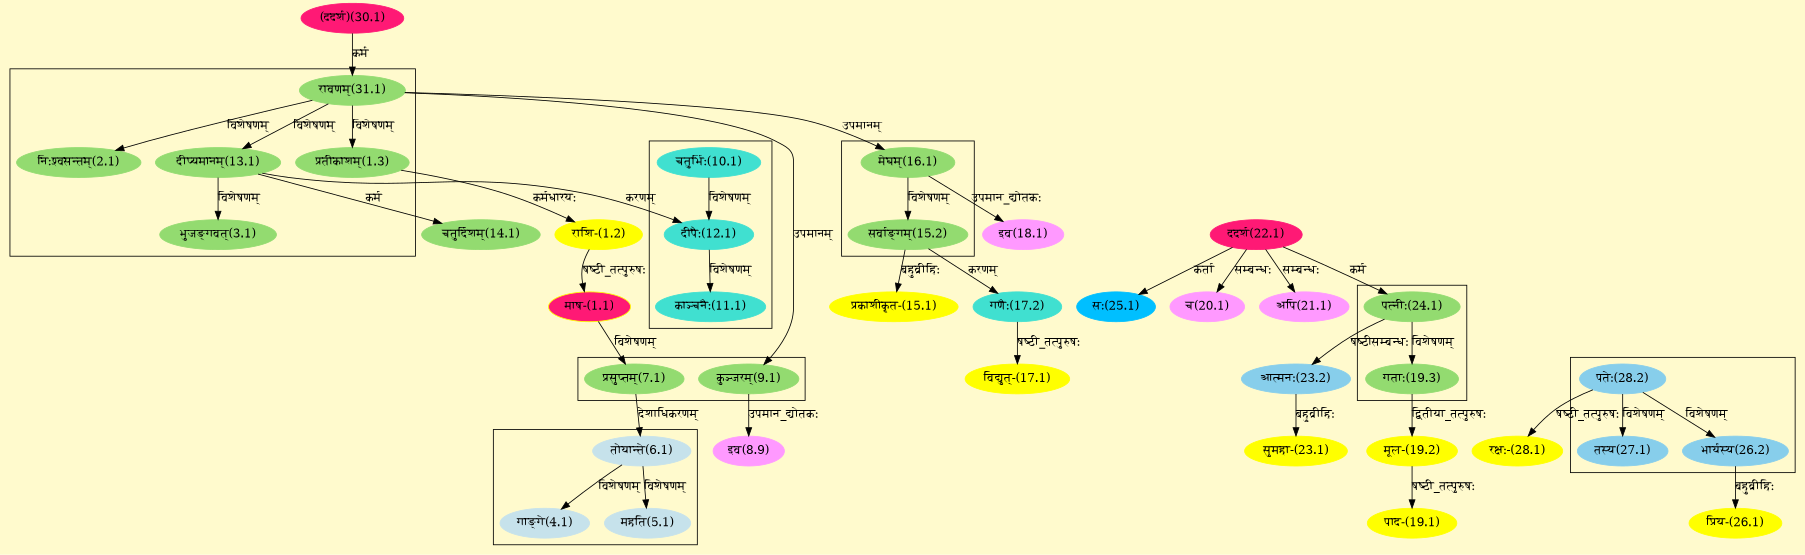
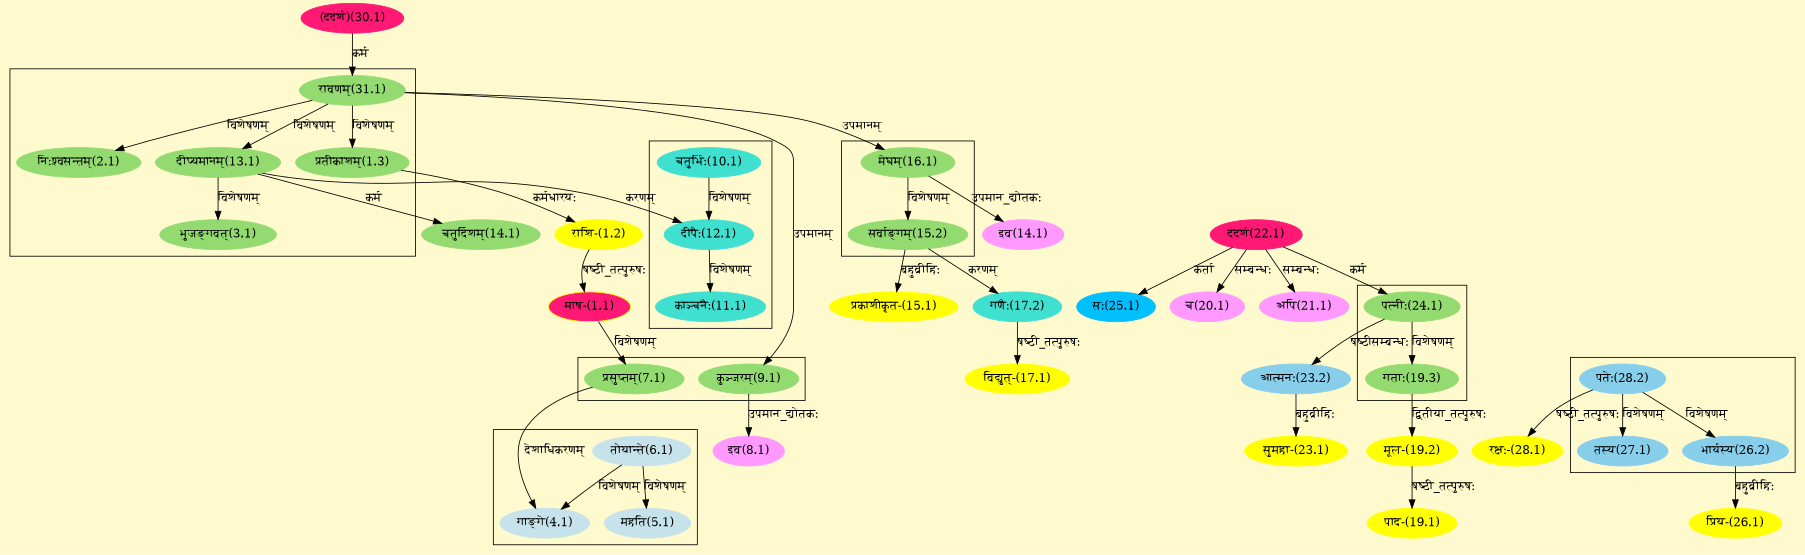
(1023, 235) -> (1023, 235)
(638, 411) -> (529, 424)
(749, 451) -> (749, 451)
